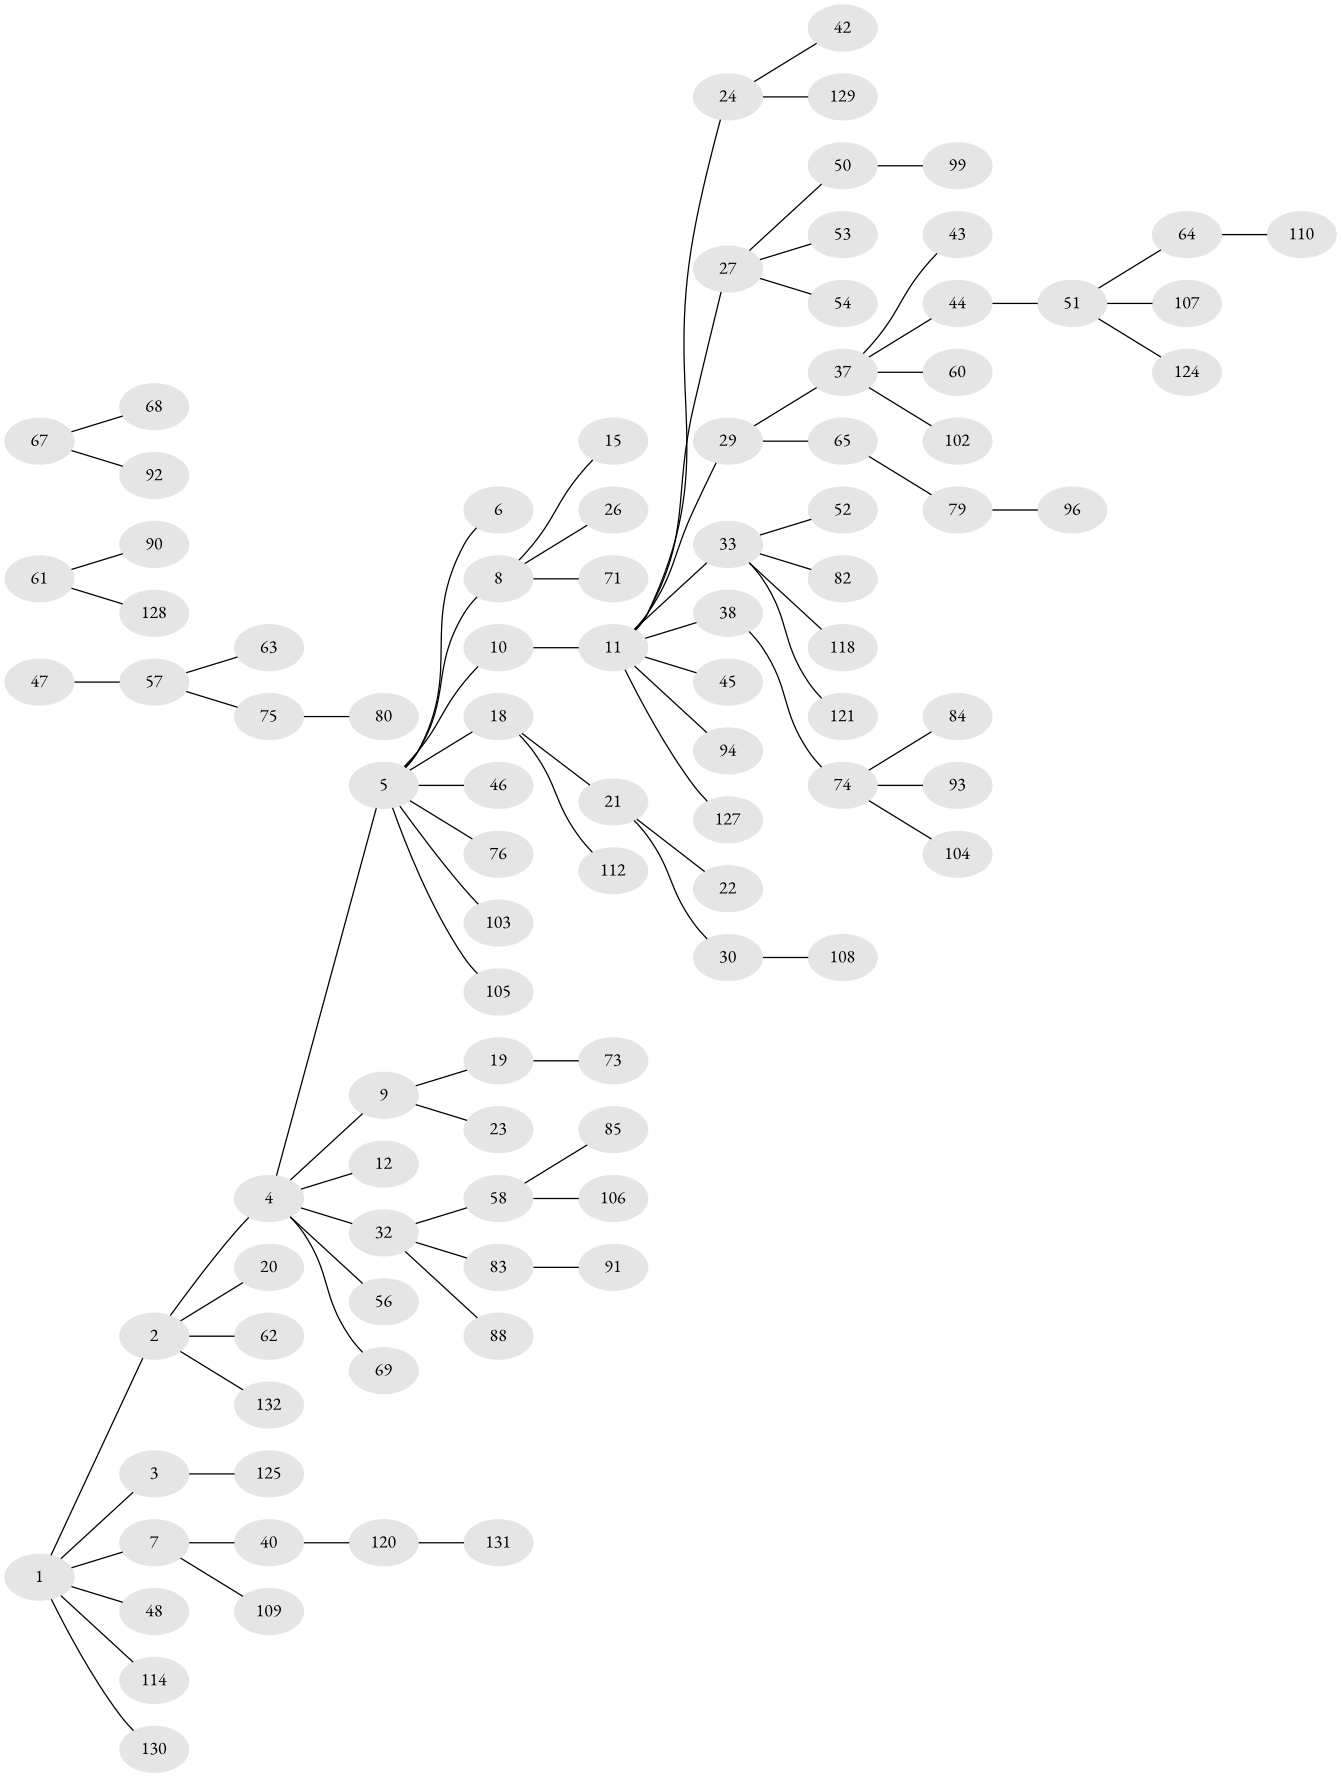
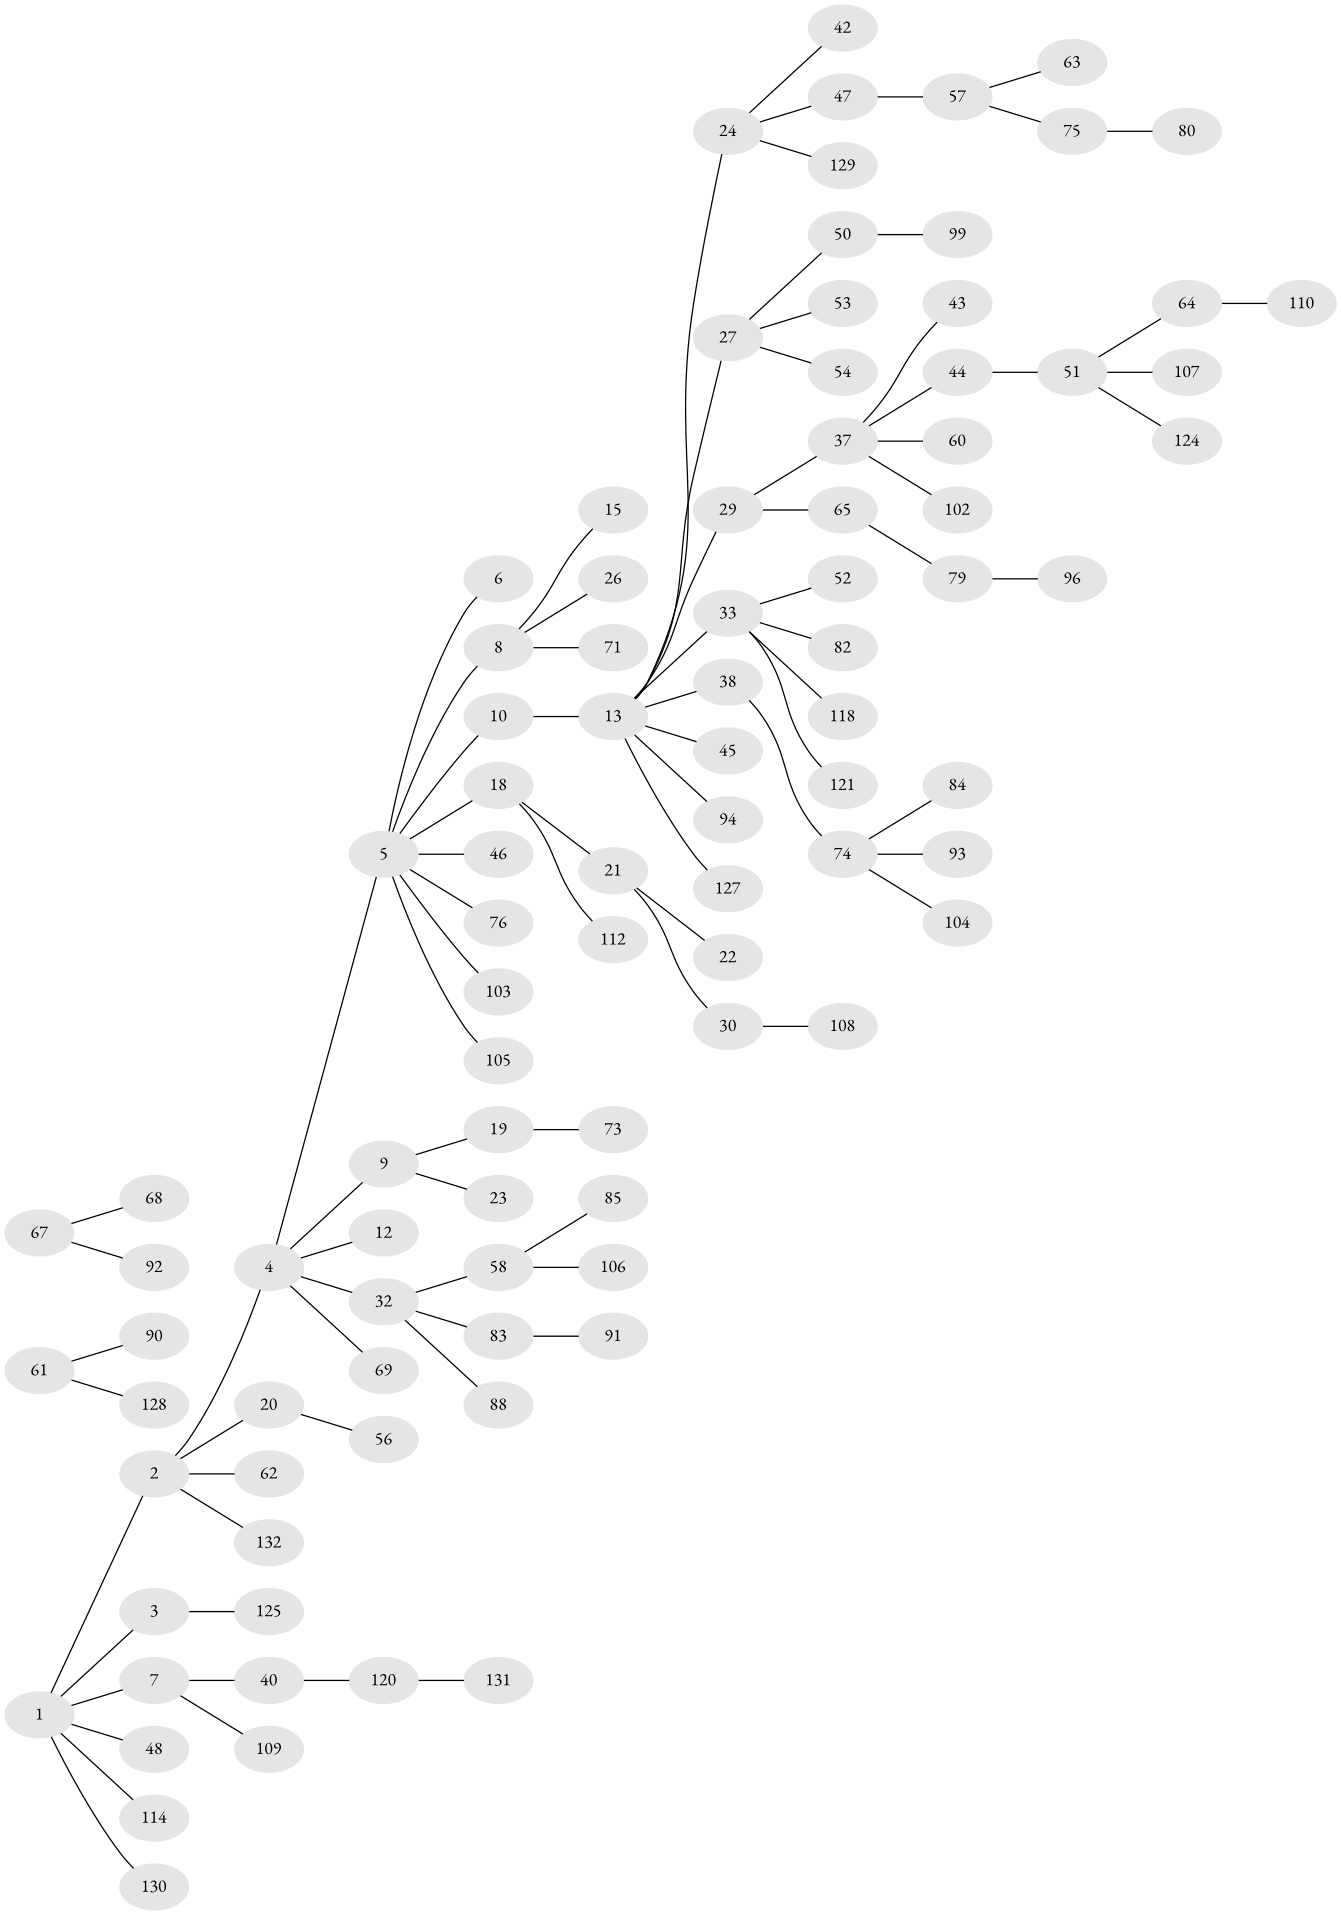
none -> (786, 114)
(613, 648) -> (613, 717)
(326, 1250) -> (327, 1422)
